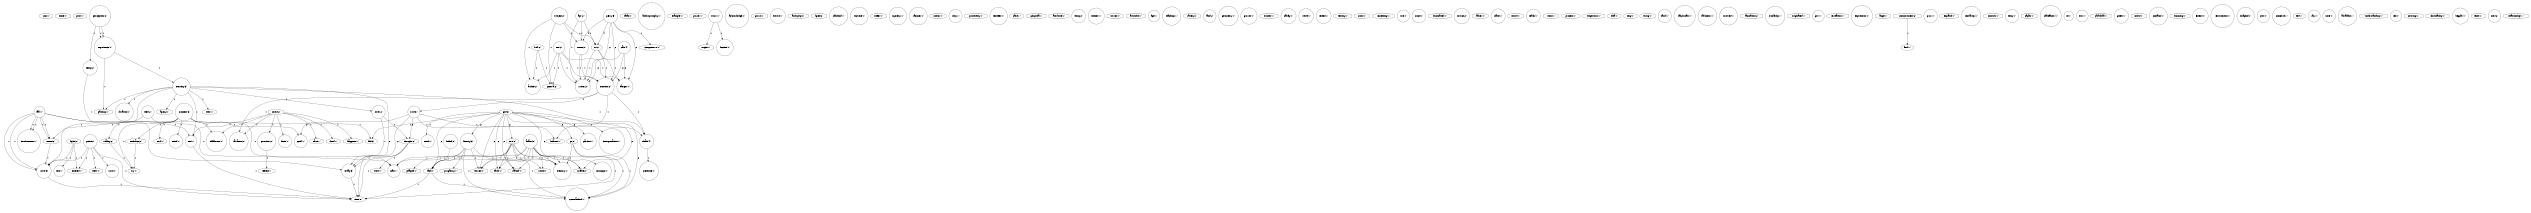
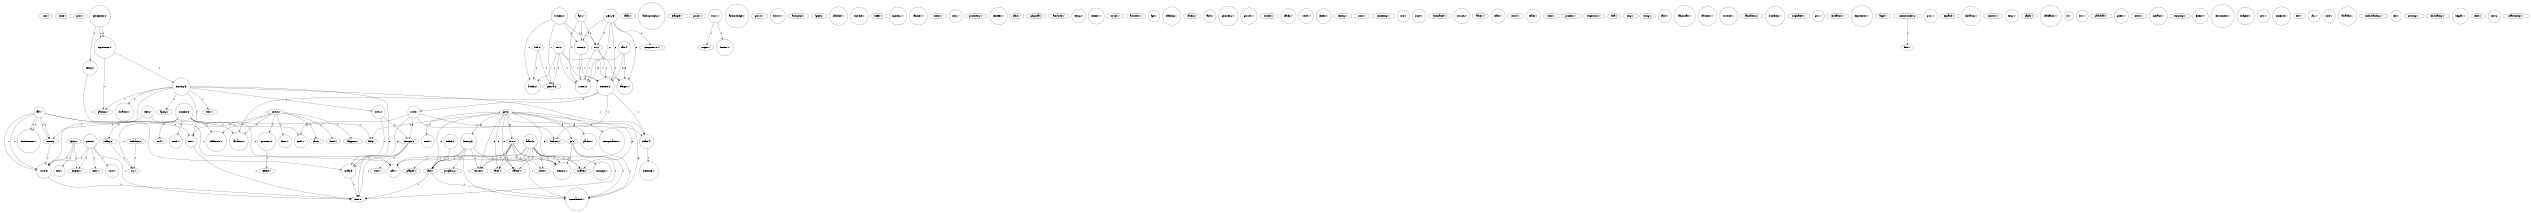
(157, 125) -> (212, 124)
